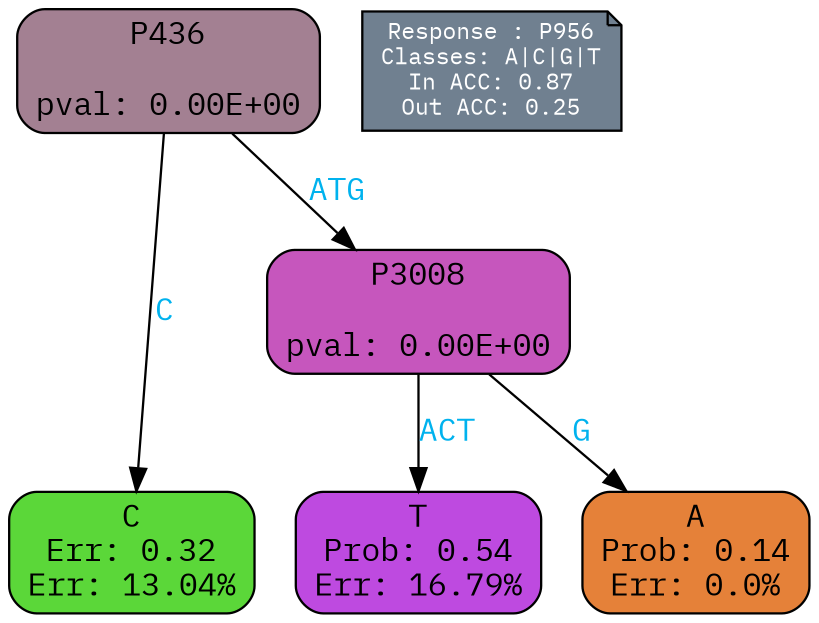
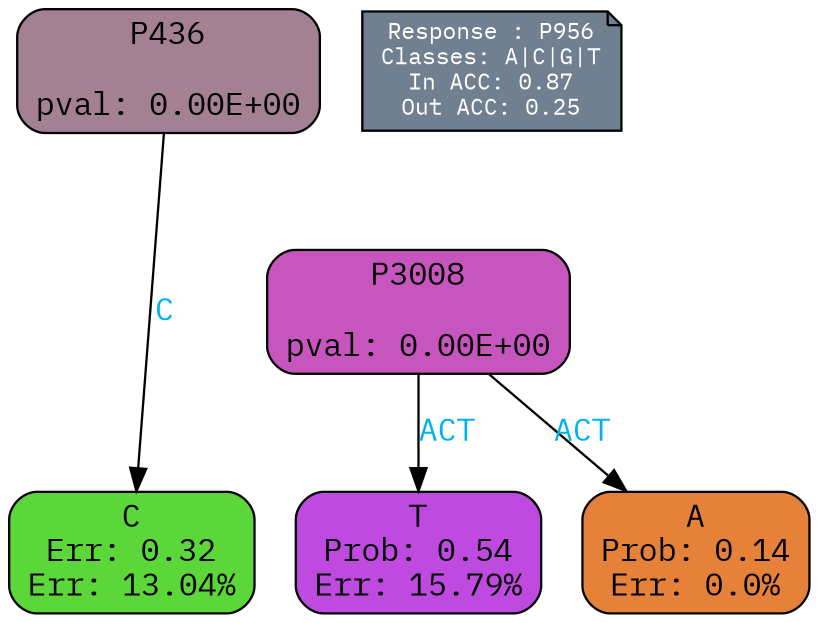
(285, 183) -> none
(582, 432) -> (582, 432)
(418, 553) -> (418, 553)
